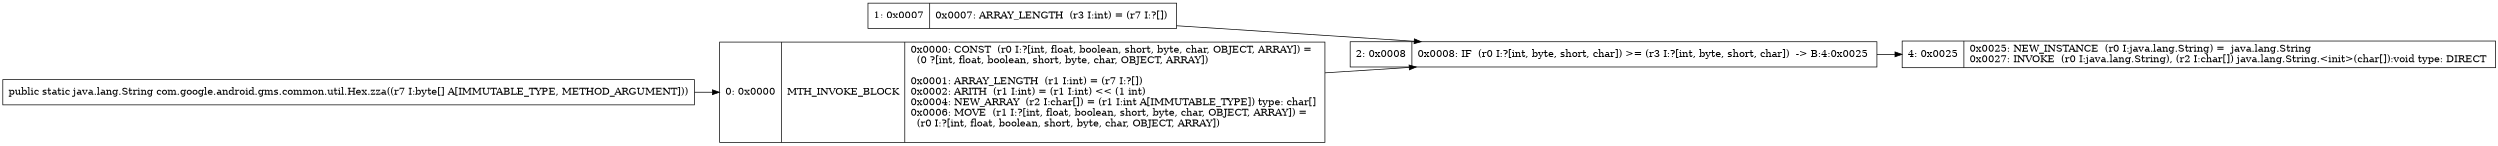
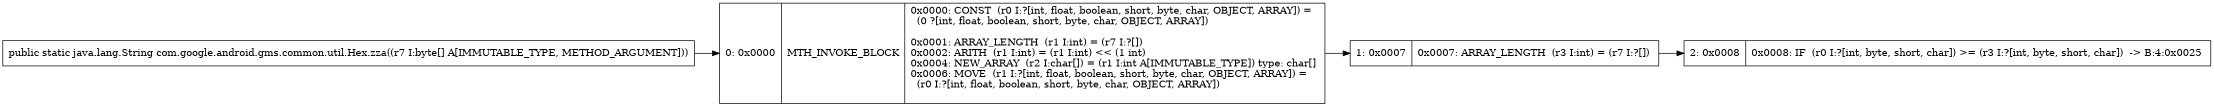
(2199, 54) -> none
(1367, 70) -> (1334, 53)
